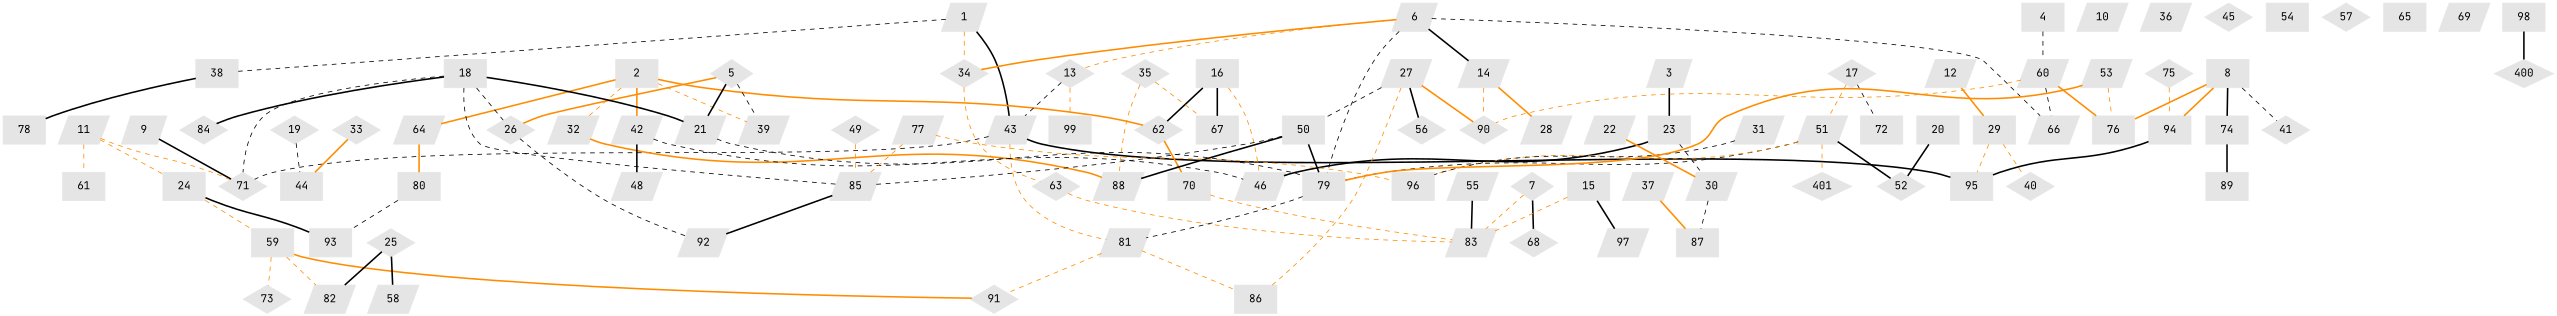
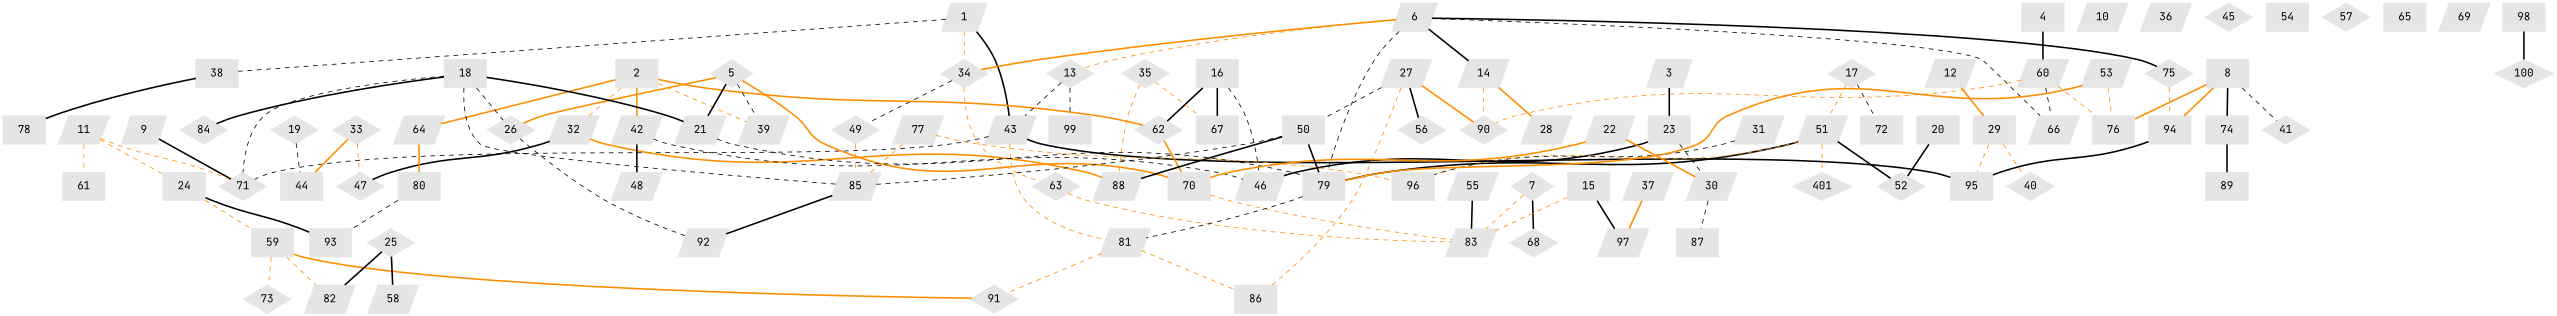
none -> (1796, 28)
(2043, 46) -> (2043, 41)
(2524, 74) -> (2524, 74)
(2077, 101) -> (2077, 101)
(1070, 102) -> (1070, 102)
none -> (901, 106)
(1250, 128) -> (1250, 128)
none -> (1398, 160)
(1629, 164) -> (1629, 164)
none -> (943, 171)
none -> (360, 186)
(1673, 215) -> (1636, 215)
